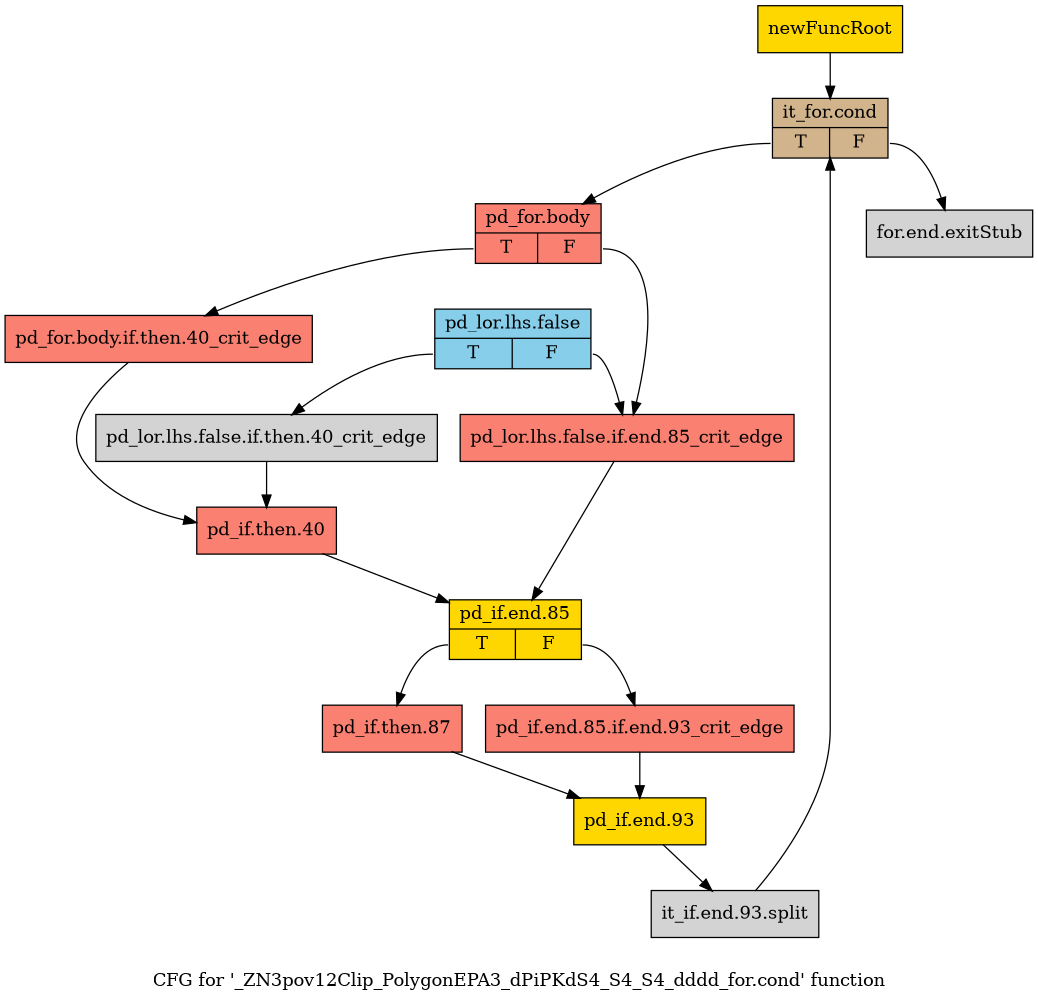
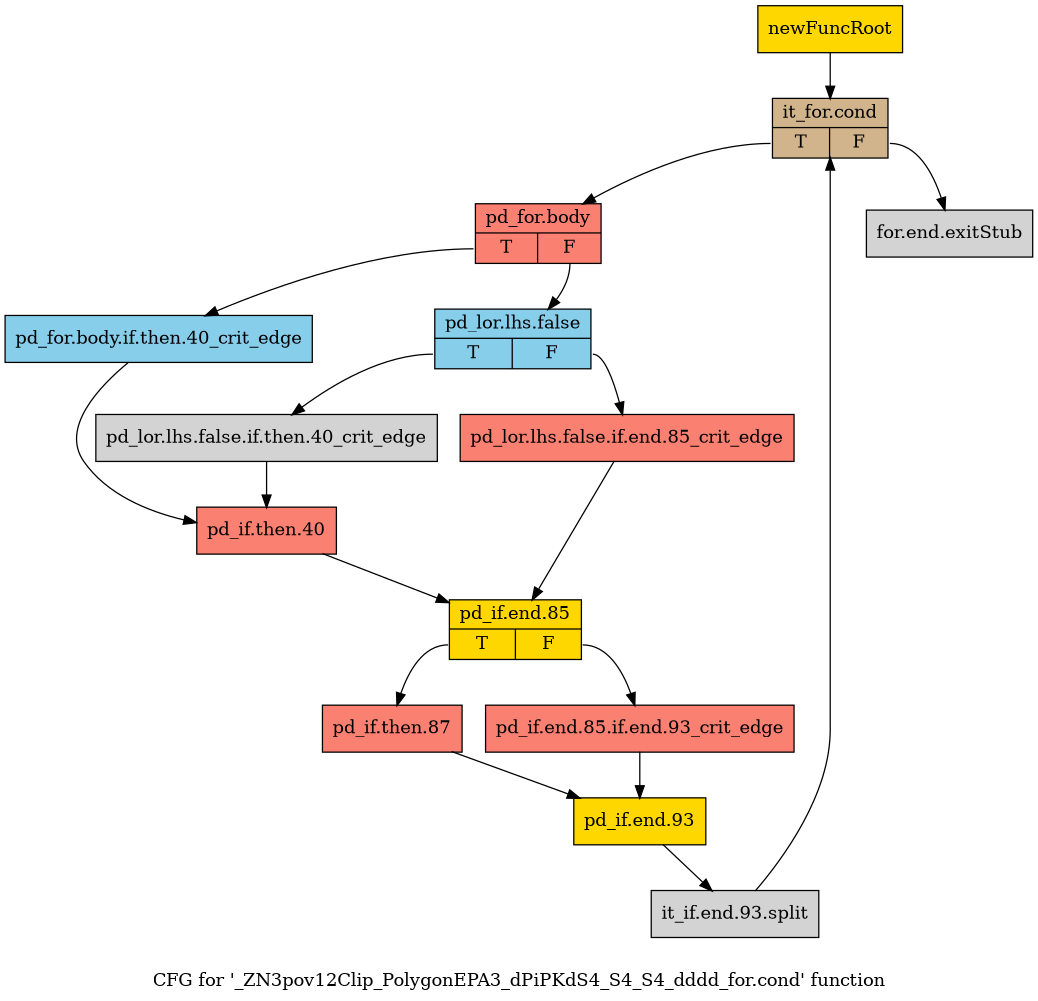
(647, 314) -> (566, 282)
(159, 339) -> (159, 339)
